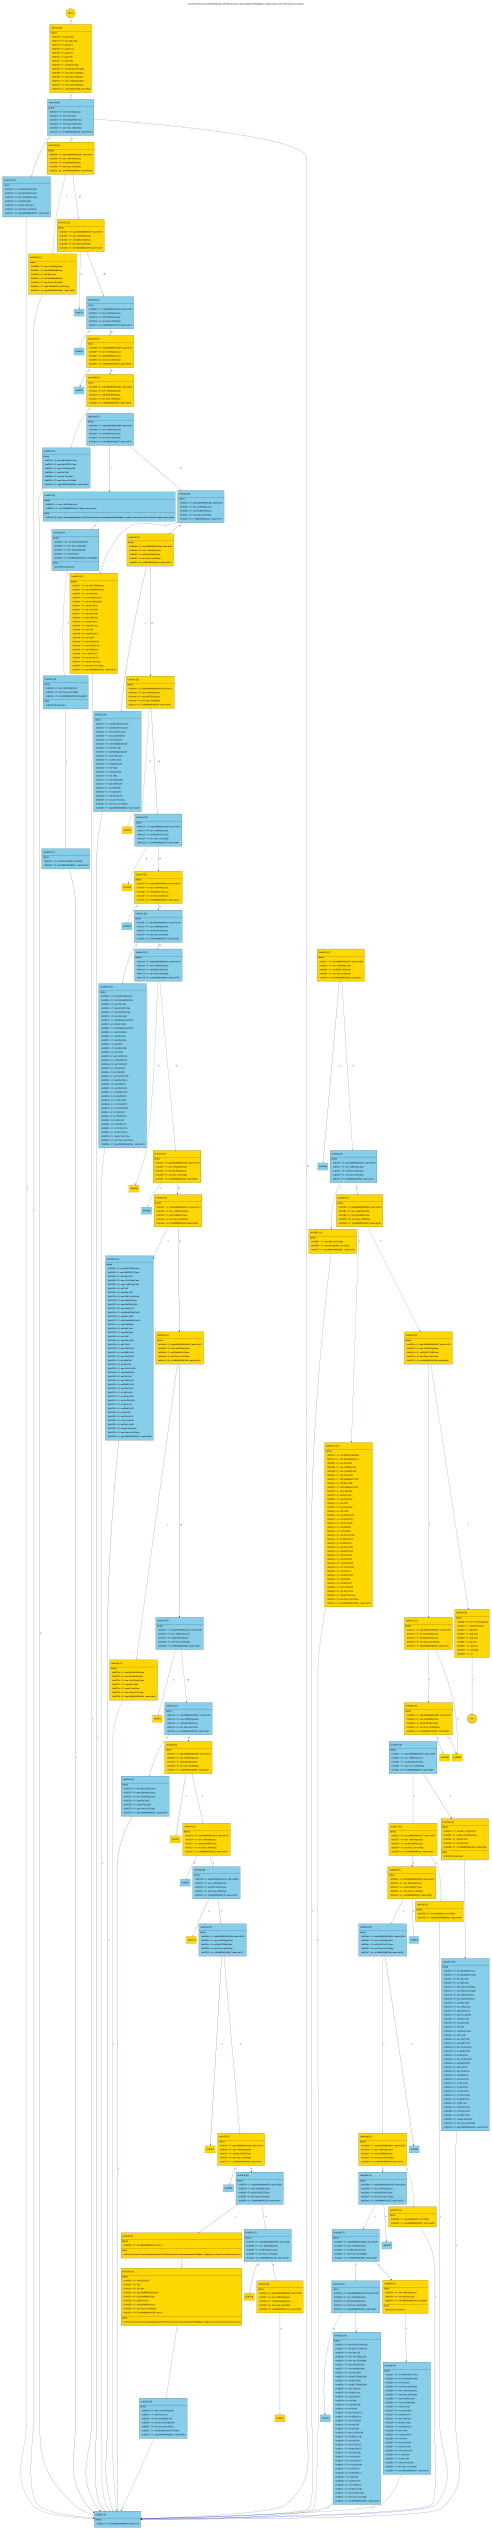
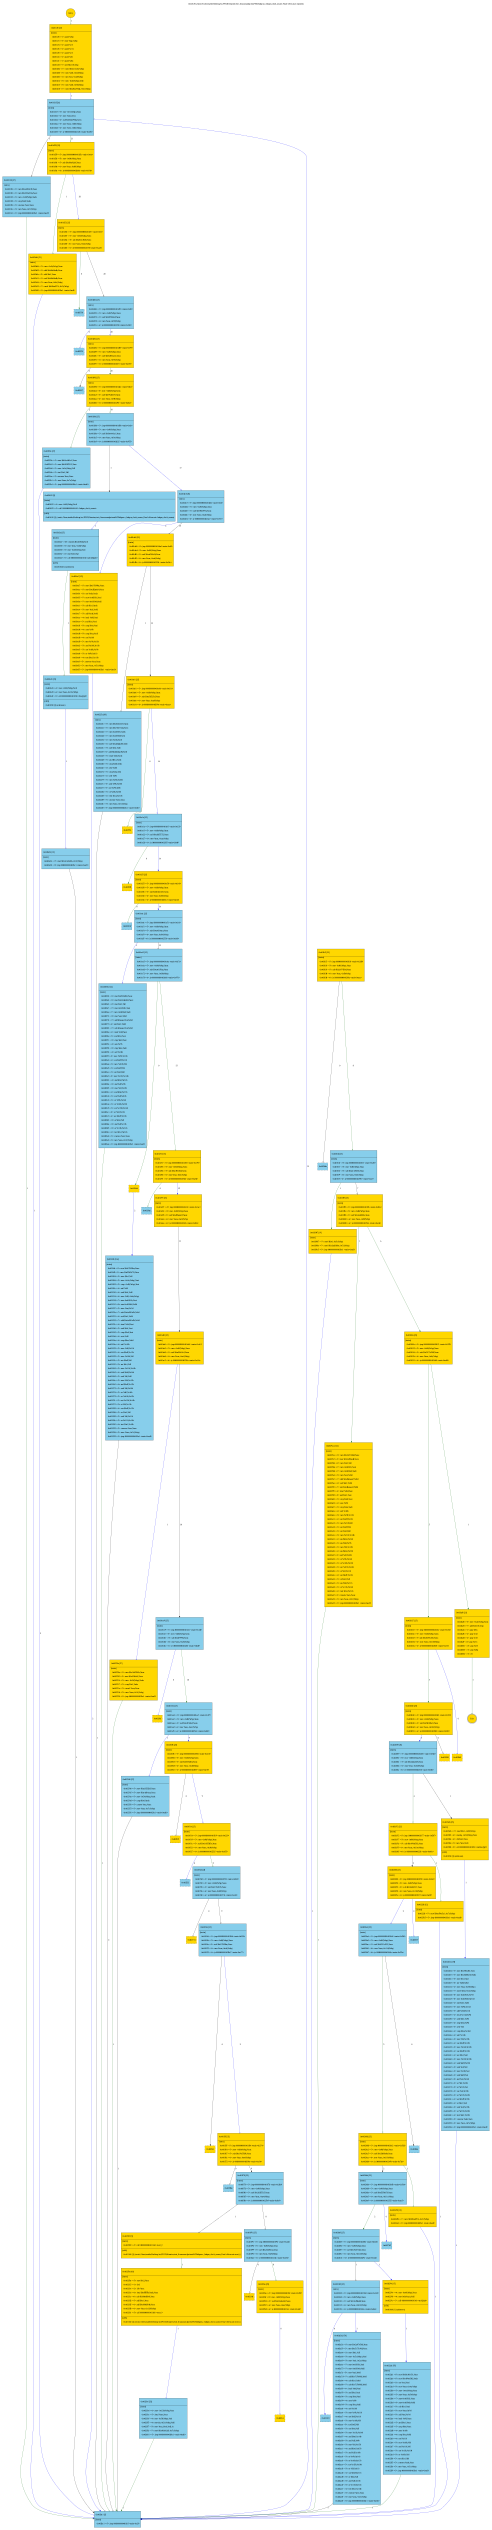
none -> (110, 409)
(161, 1242) -> (133, 1223)
(452, 1743) -> (421, 1738)
